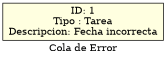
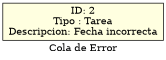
(83, 22) -> (83, 22)
